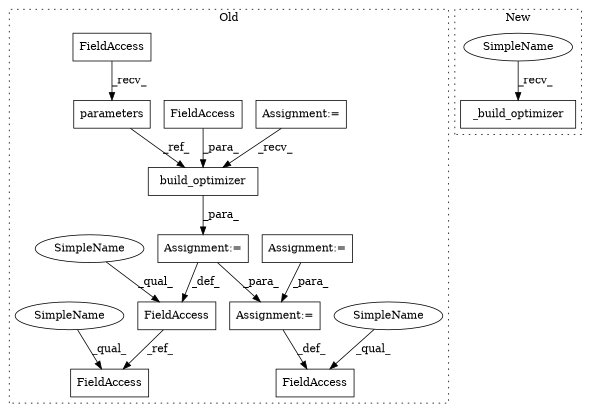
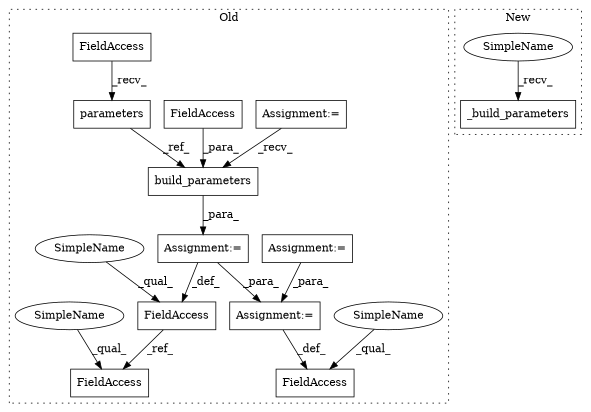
(518, 114) -> (518, 114)
(203, 181) -> (203, 181)
